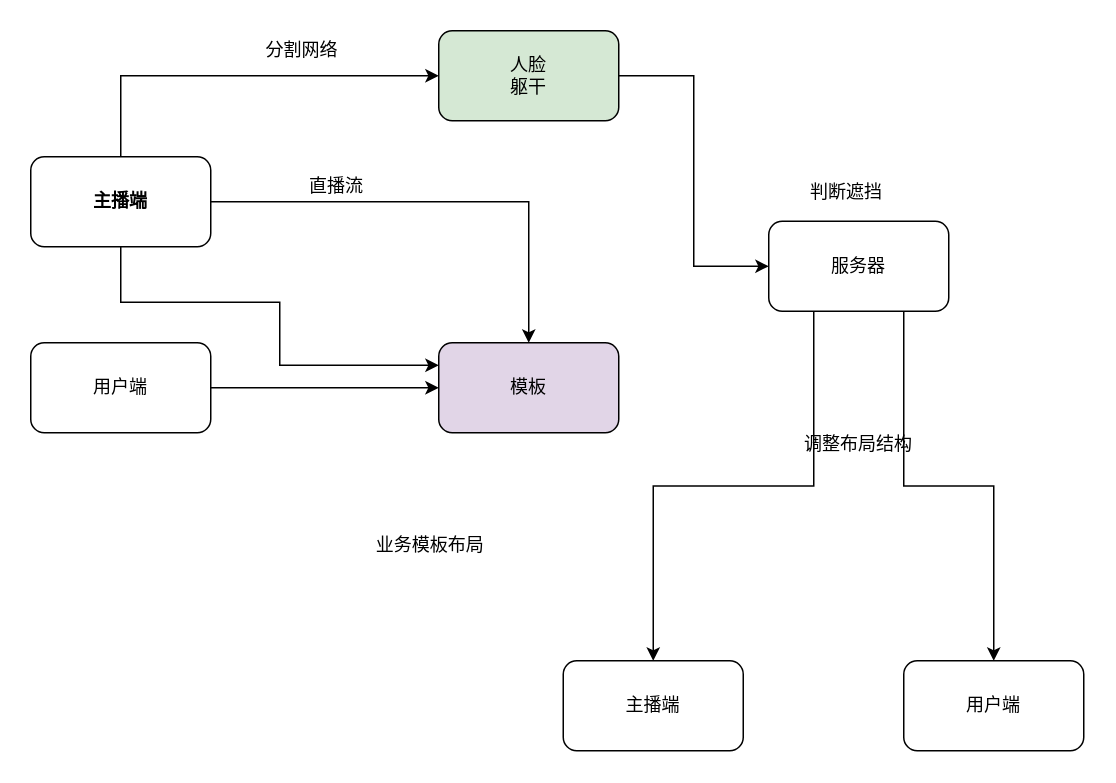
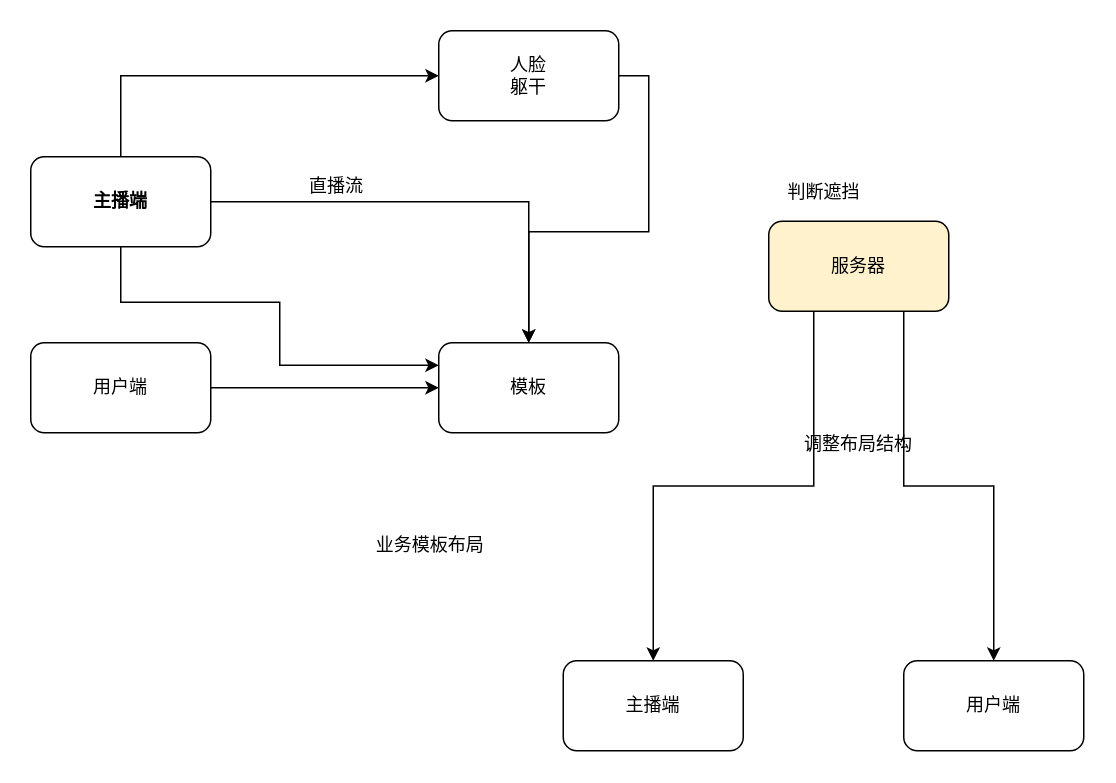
(302, 50) -> none
(529, 76) -> (529, 76)
(694, 179) -> (649, 211)
(847, 193) -> (824, 193)
(859, 266) -> (859, 266)
(529, 388) -> (529, 388)
